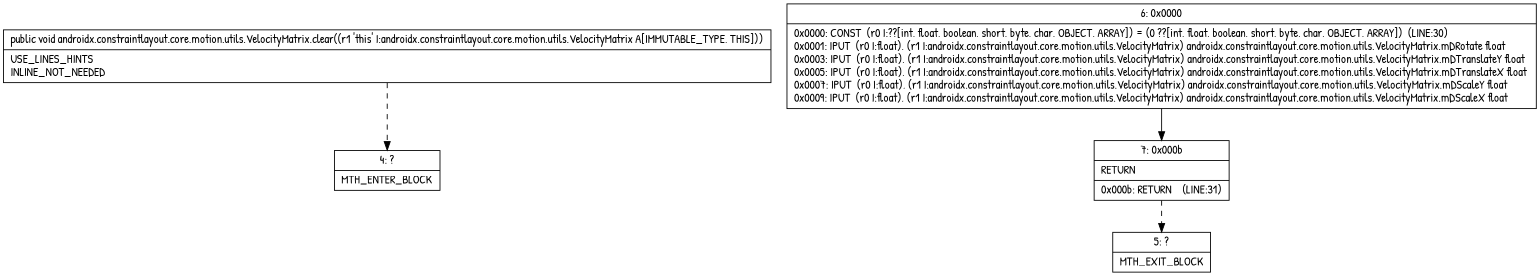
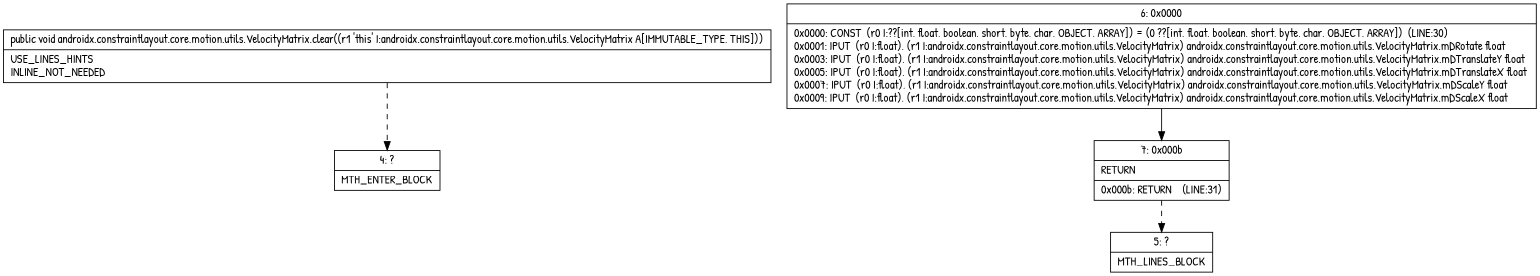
(1162, 262) -> (1162, 262)
